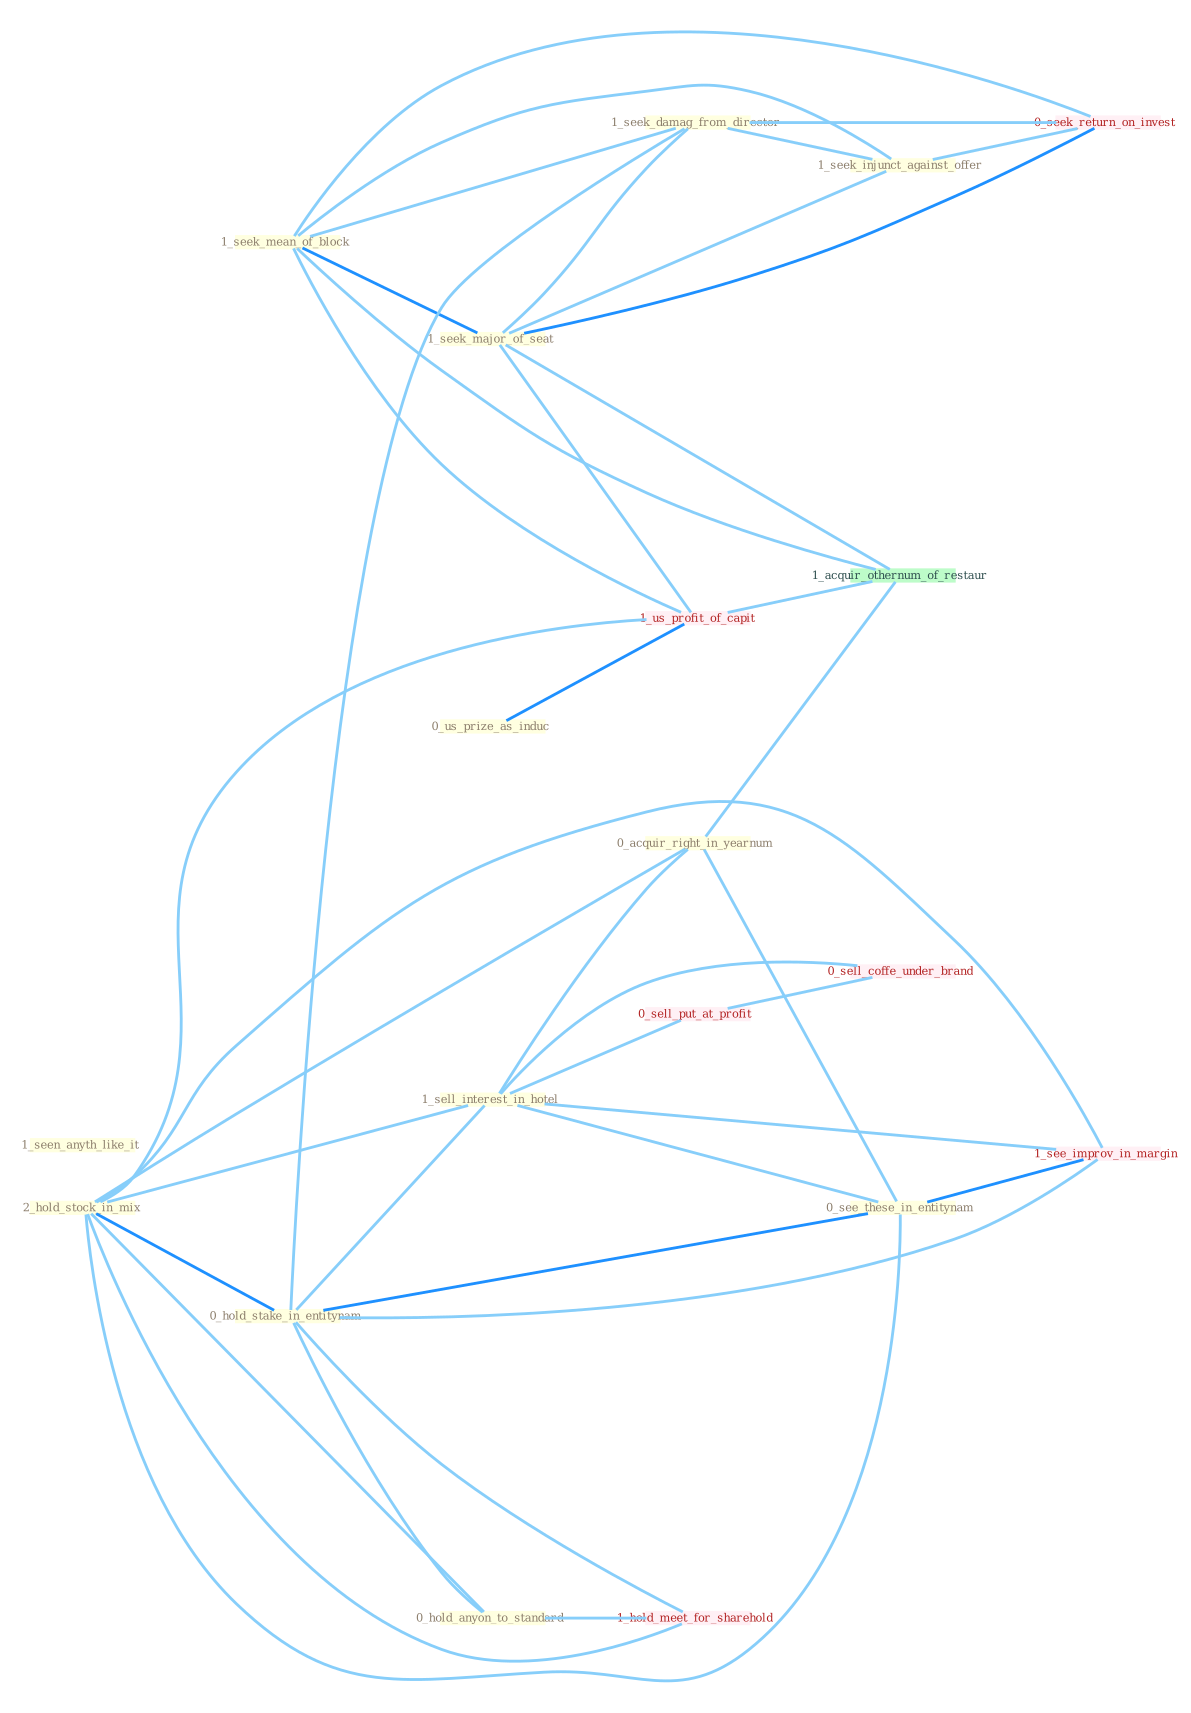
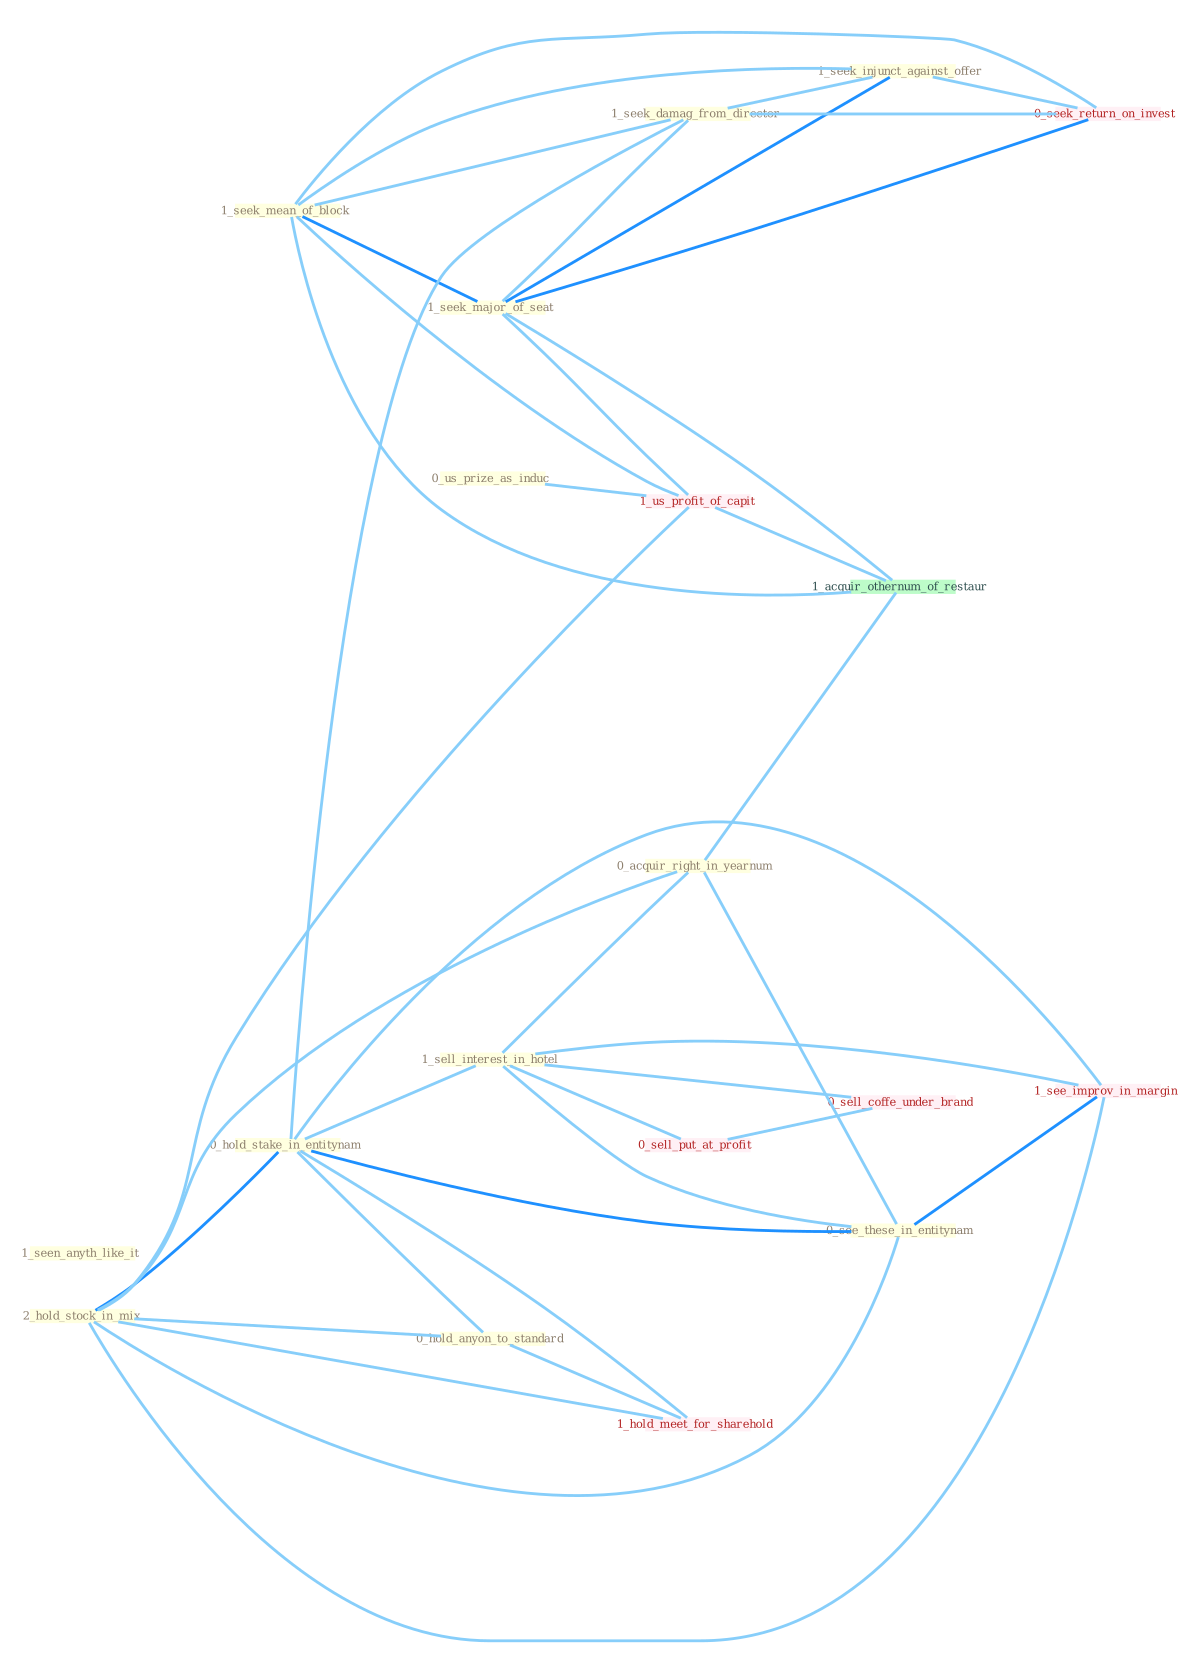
(698, 252) -> (698, 190)
(595, 672) -> (596, 490)
(279, 1156) -> none
